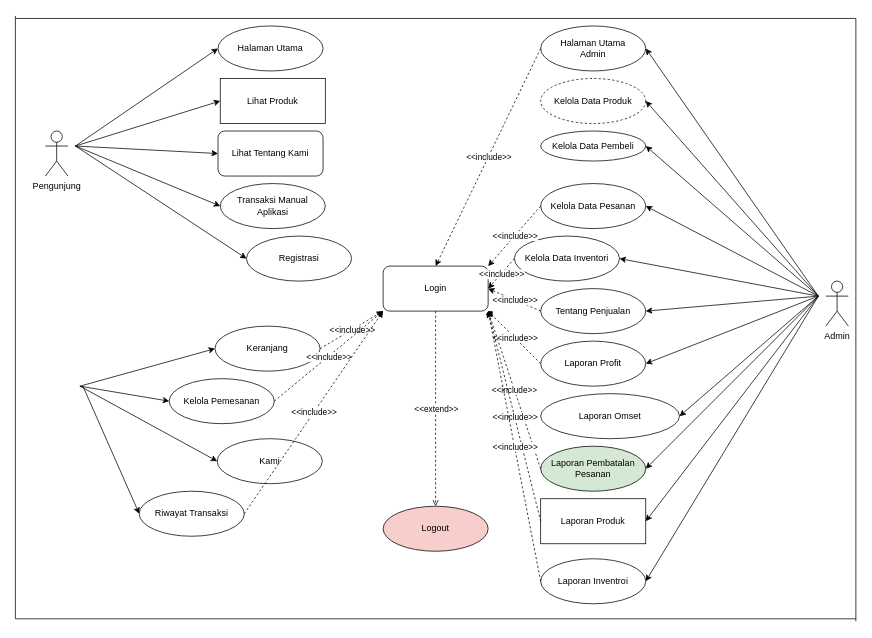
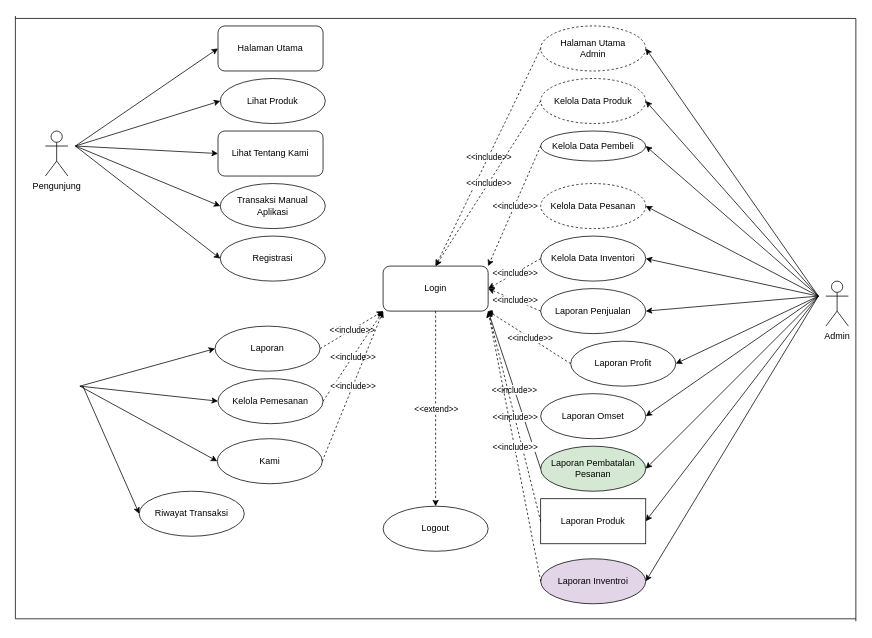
(270, 48) -> (270, 48)
(593, 48) -> (593, 48)
(273, 101) -> (273, 101)
none -> (490, 180)
none -> (515, 205)
(593, 206) -> (593, 206)
(516, 234) -> none
(299, 258) -> (273, 258)
(567, 258) -> (593, 258)
(437, 262) -> (437, 263)
(593, 311) -> (593, 311)
(496, 342) -> (488, 313)
(267, 348) -> (267, 348)
(503, 355) -> (503, 355)
(593, 363) -> (623, 363)
none -> (352, 388)
(222, 401) -> (270, 401)
(610, 416) -> (593, 416)
(283, 457) -> none
(435, 501) -> (435, 499)
(435, 528) -> (435, 528)
(540, 579) -> (540, 579)
(593, 581) -> (593, 581)
